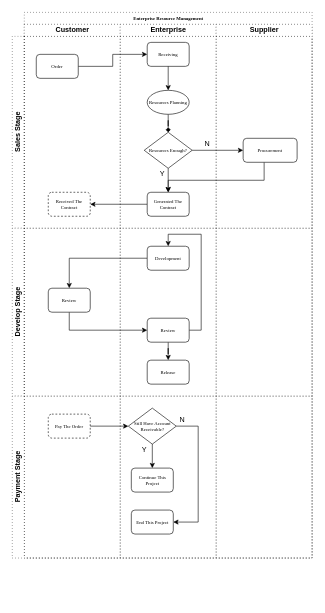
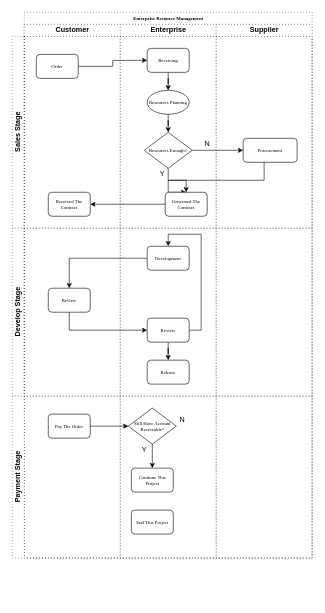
(168, 54) -> (168, 60)
(168, 126) -> (168, 126)
(69, 204) -> (69, 204)
(168, 204) -> (186, 204)
(69, 426) -> (69, 426)
(178, 522) -> none
